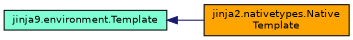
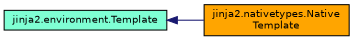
(85, 20) -> (85, 20)
